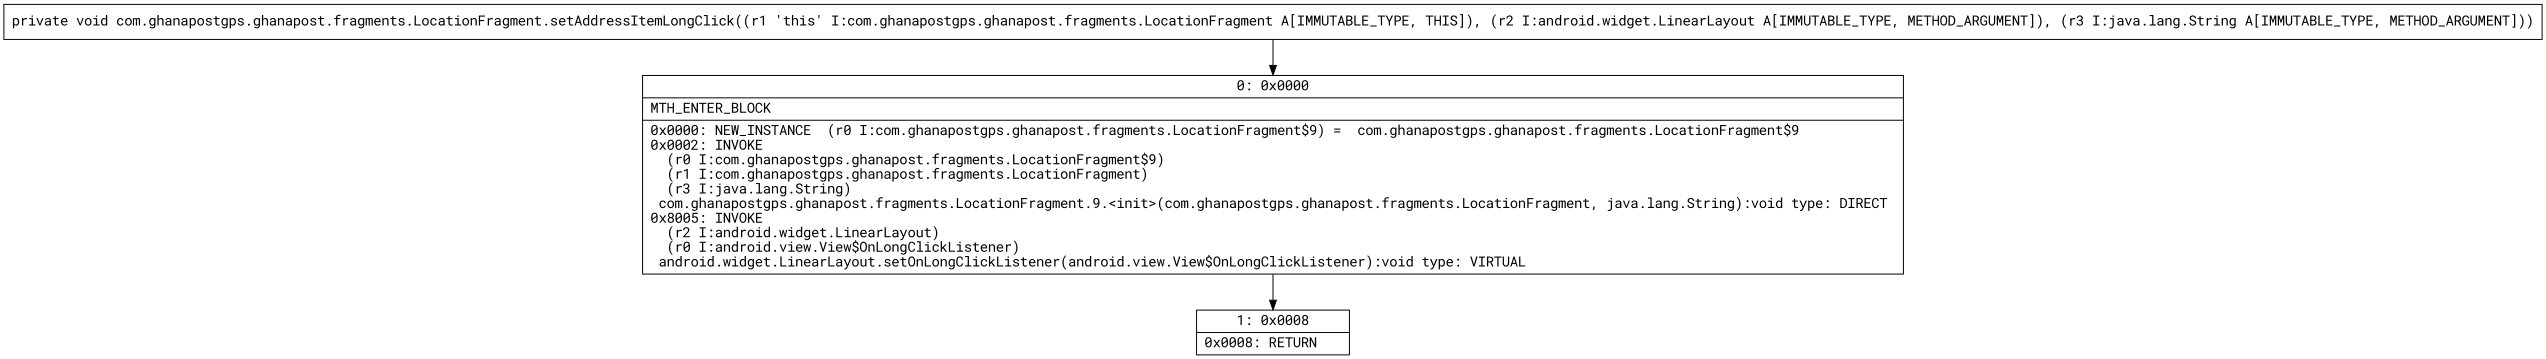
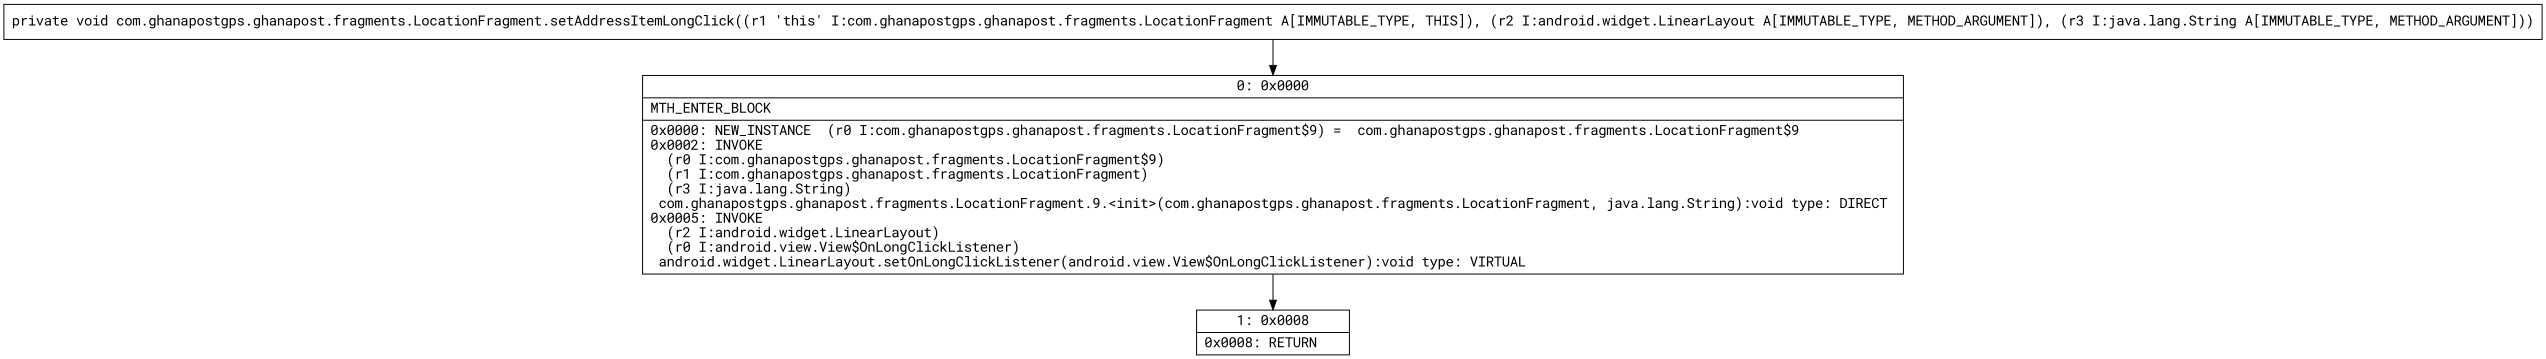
(715, 219) -> (715, 219)
